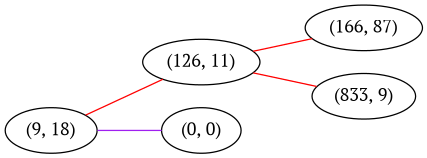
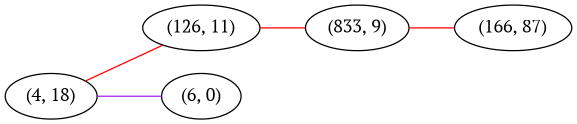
(283, 45) -> (432, 28)
(51, 130) -> (51, 96)
(201, 130) -> (201, 96)
